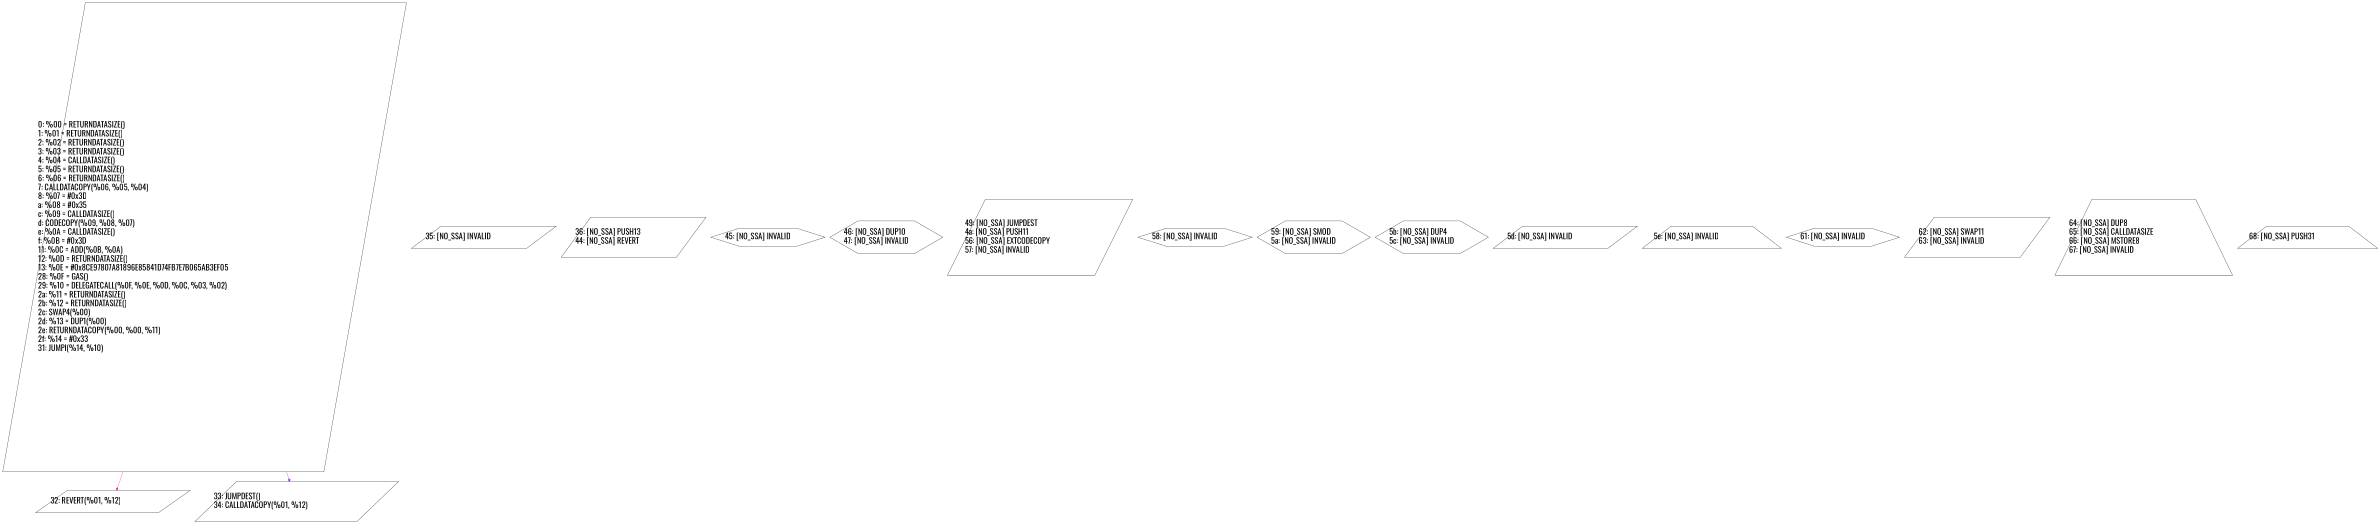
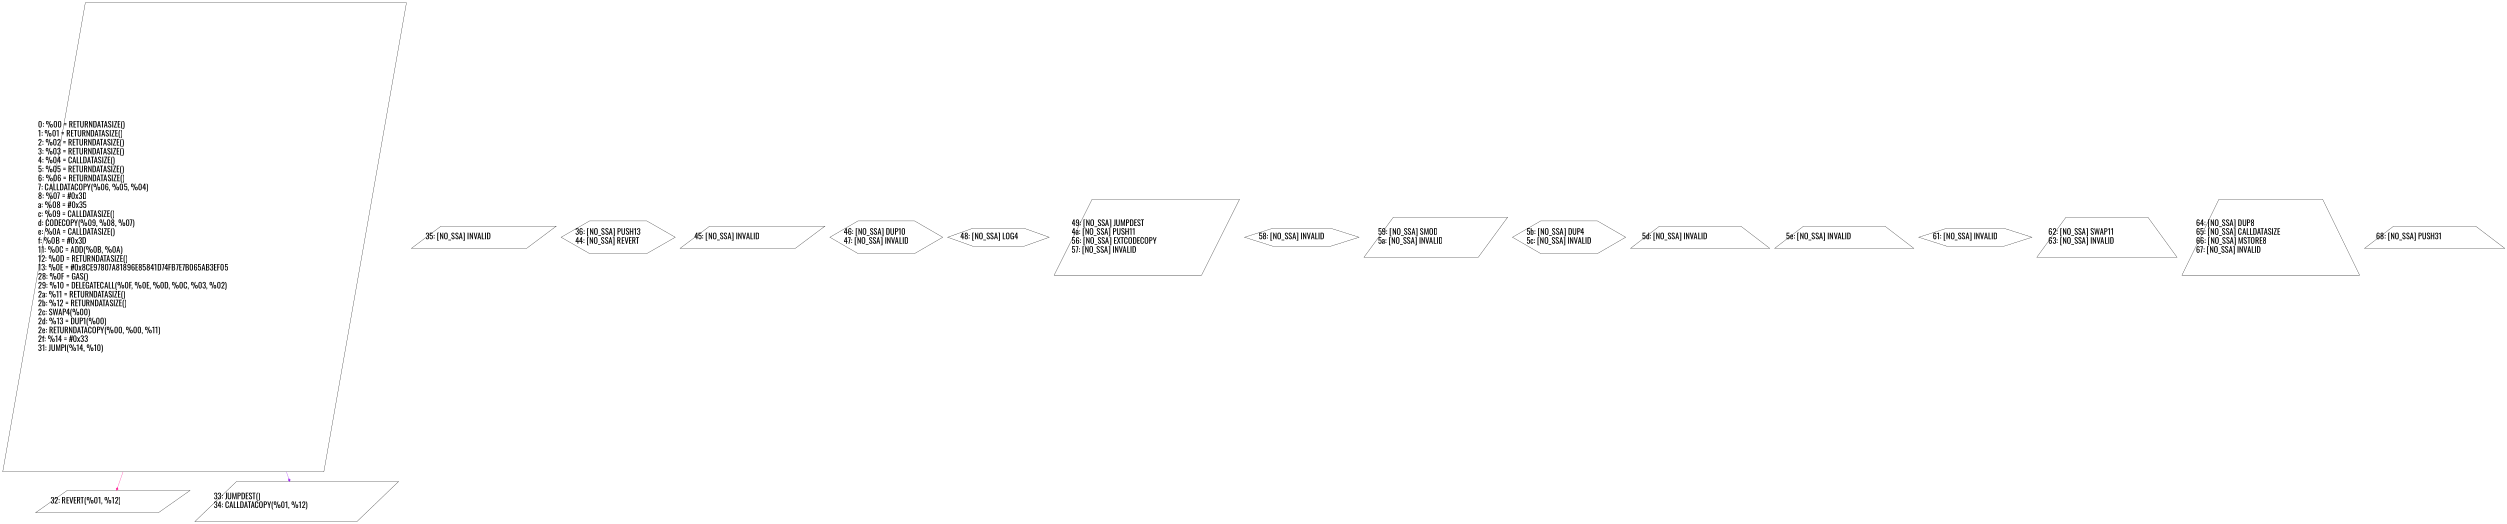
(634, 237) -> (618, 237)
(768, 237) -> (752, 237)
none -> (998, 237)
(1314, 237) -> (1436, 237)
(1565, 237) -> (1700, 237)
(1977, 237) -> (2107, 237)
